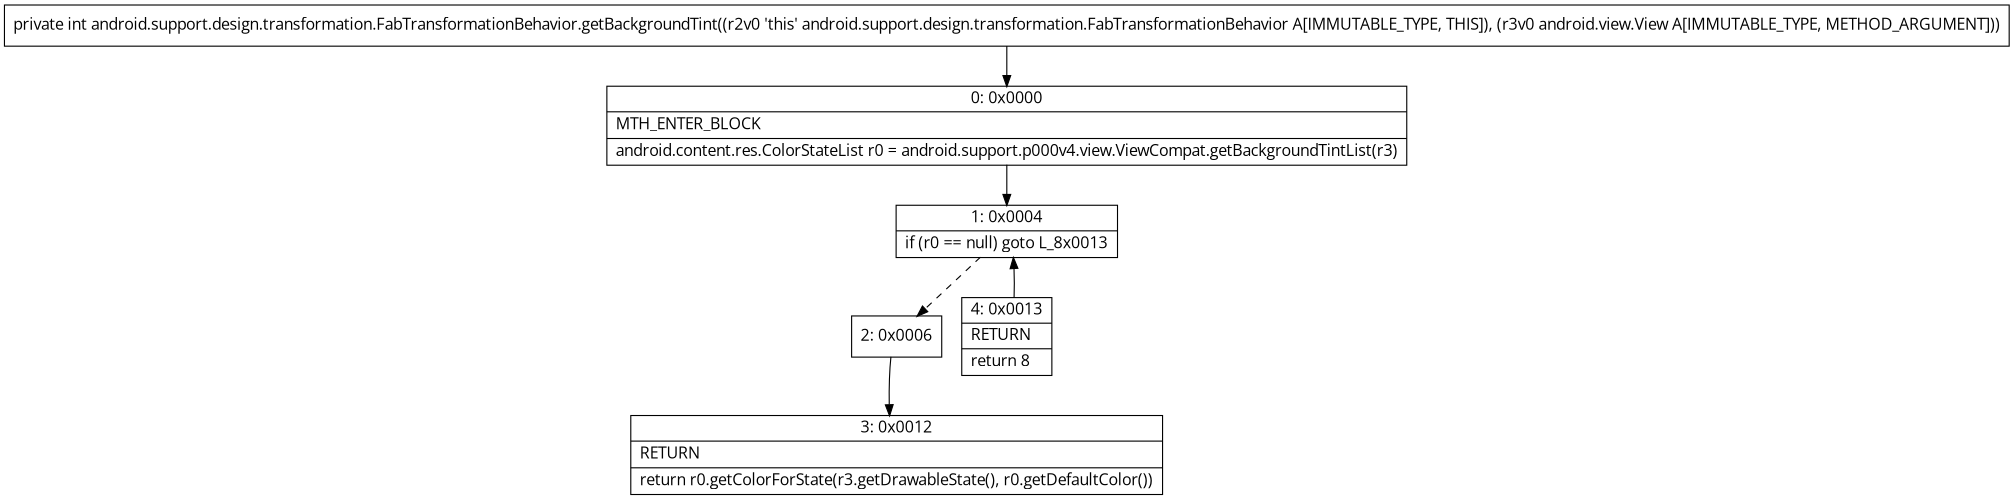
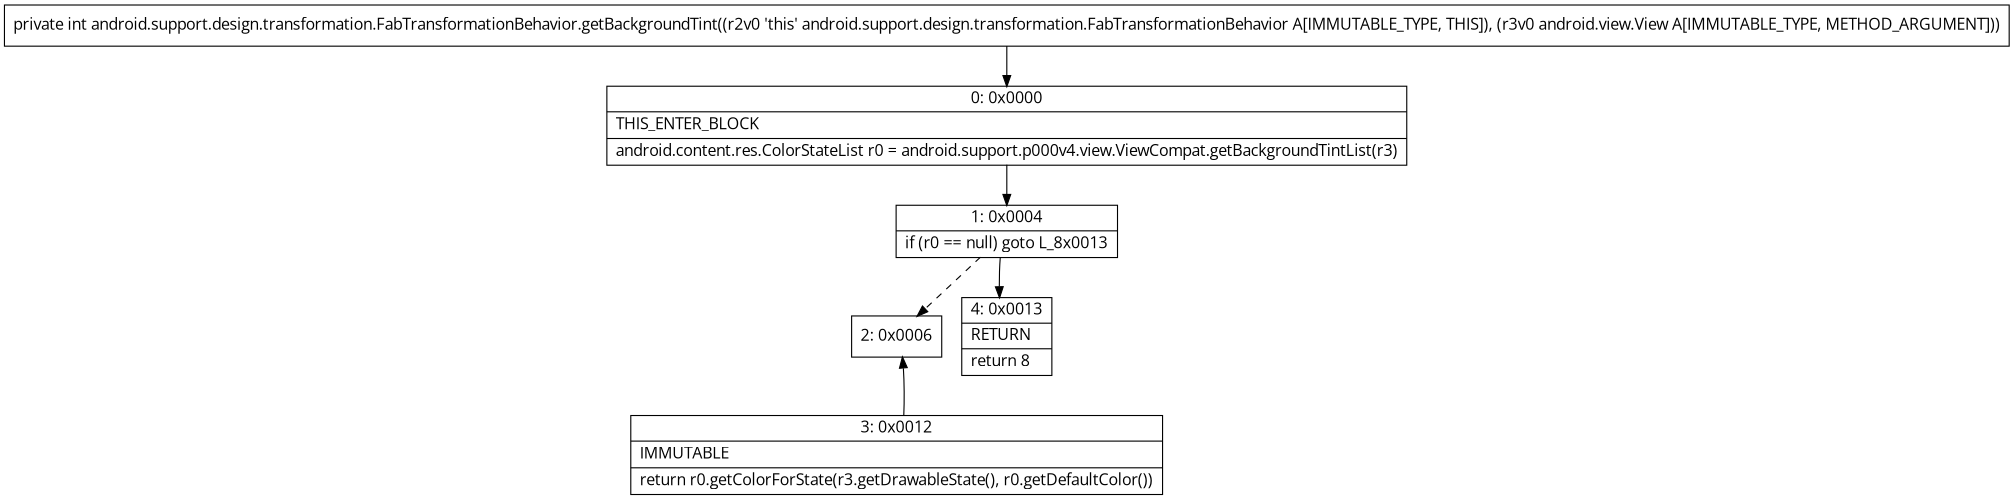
(688, 125) -> (688, 125)
(1014, 283) -> (999, 272)
(889, 381) -> (904, 392)
(670, 454) -> (685, 454)
